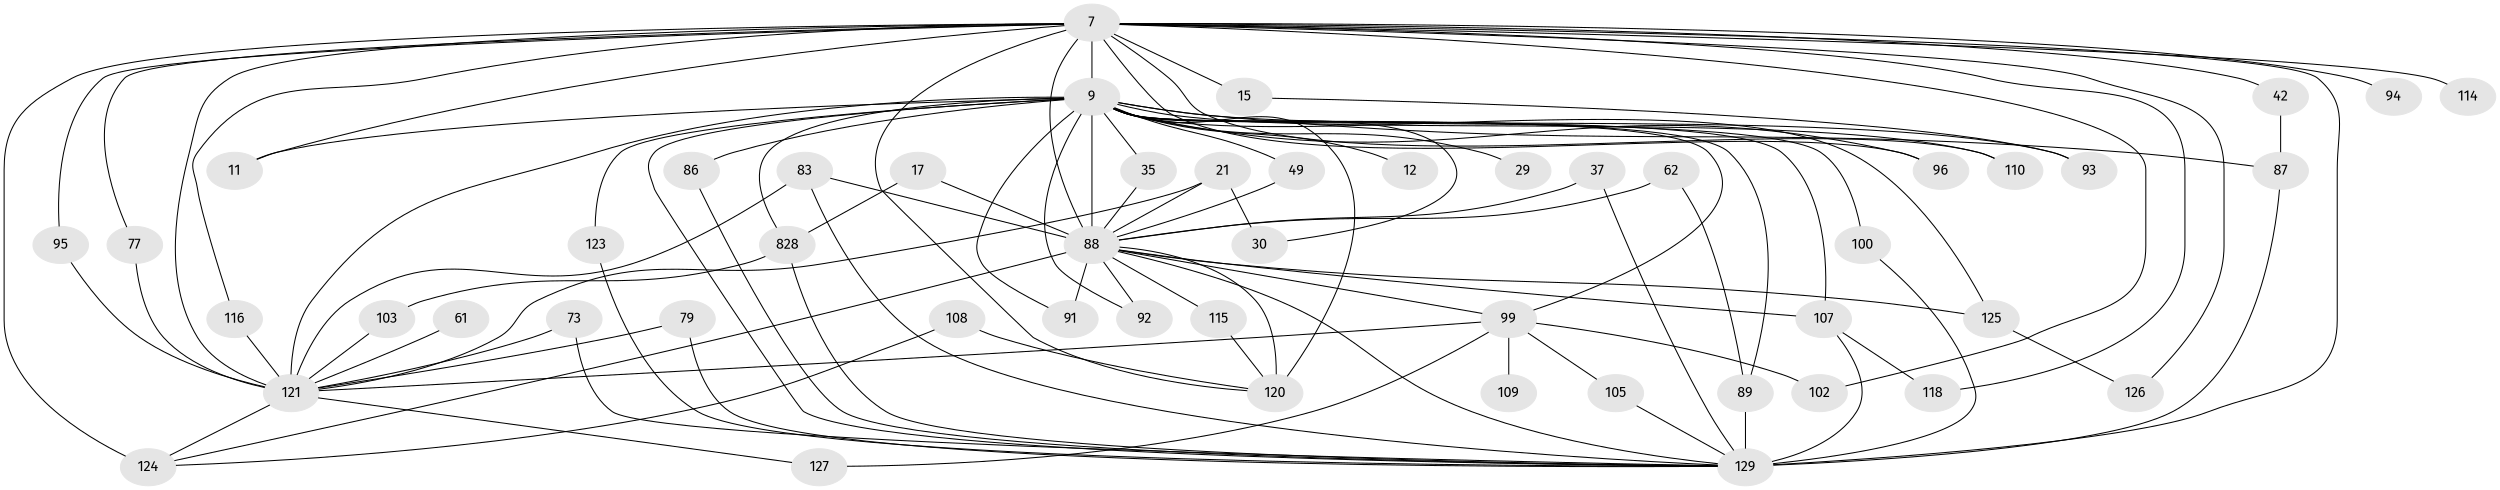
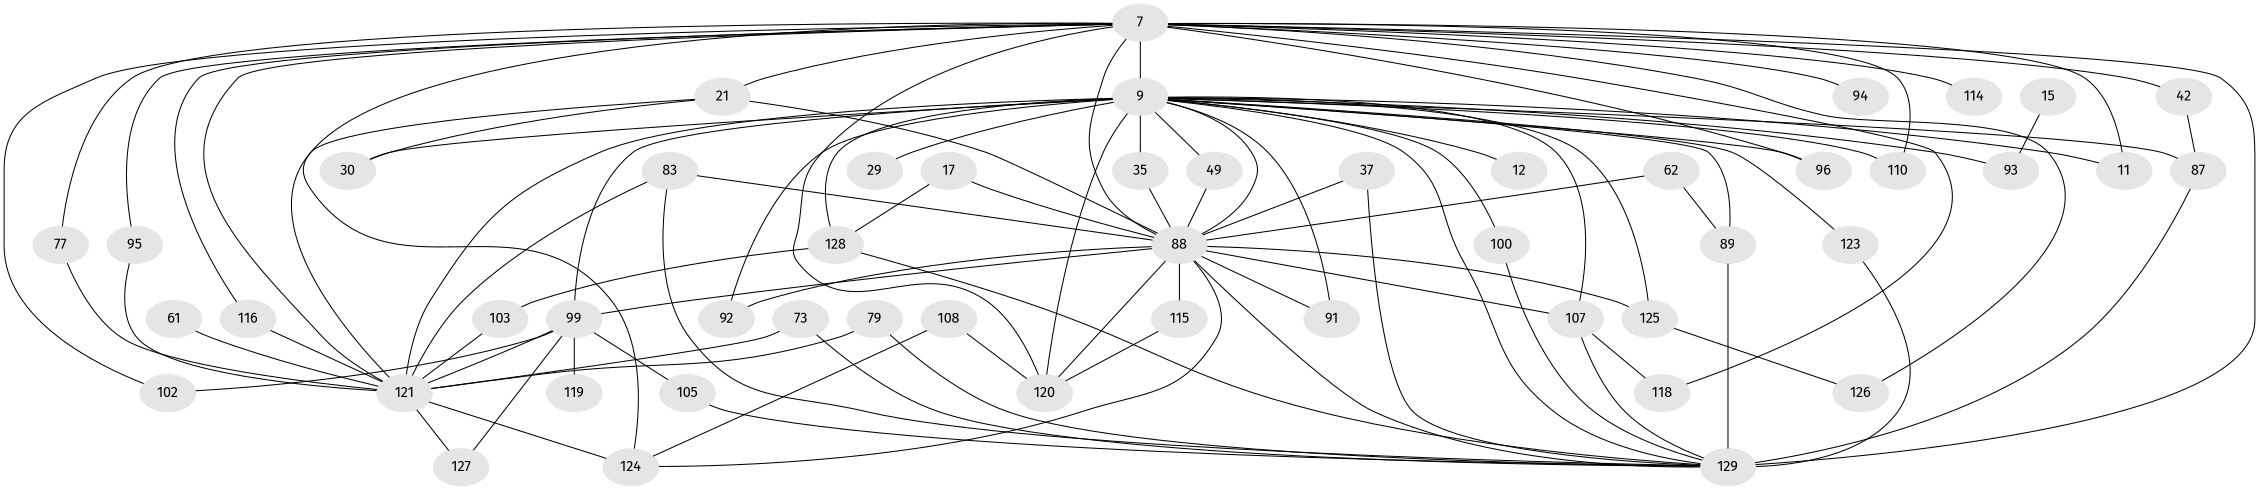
(1168, 60) -> (927, 45)
(692, 171) -> none
(787, 245) -> (836, 245)
(1509, 393) -> (574, 393)
